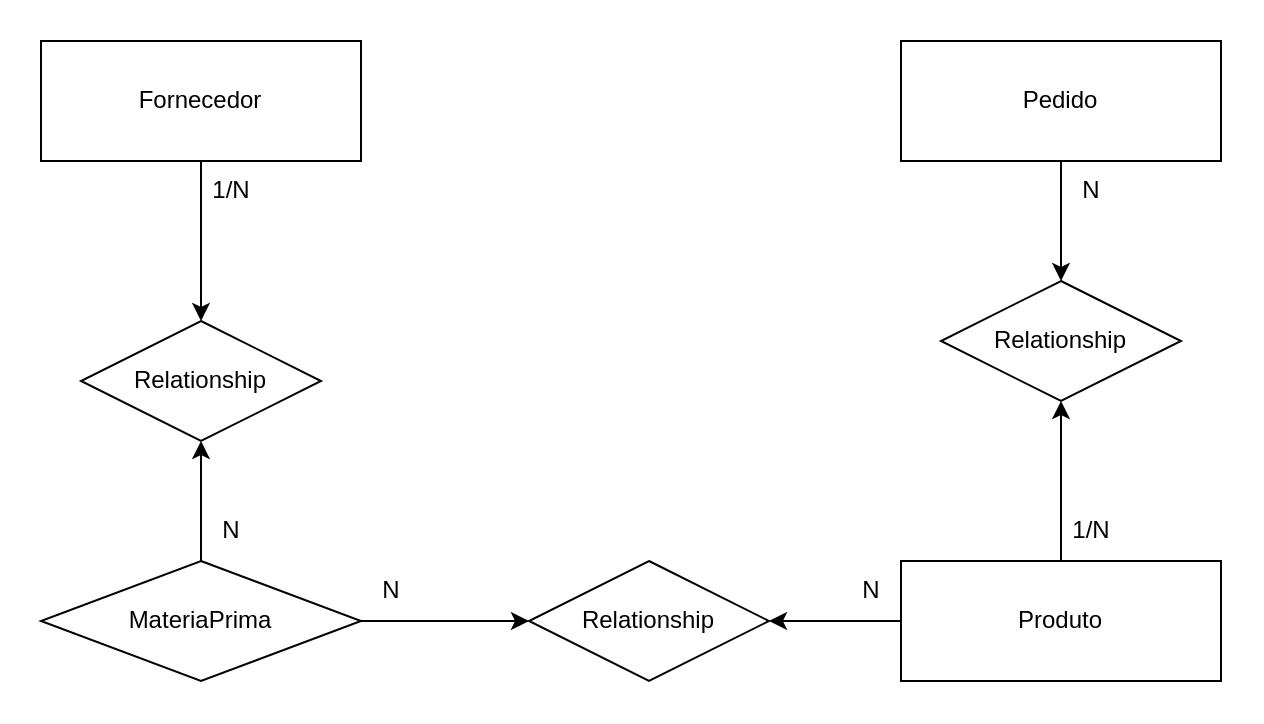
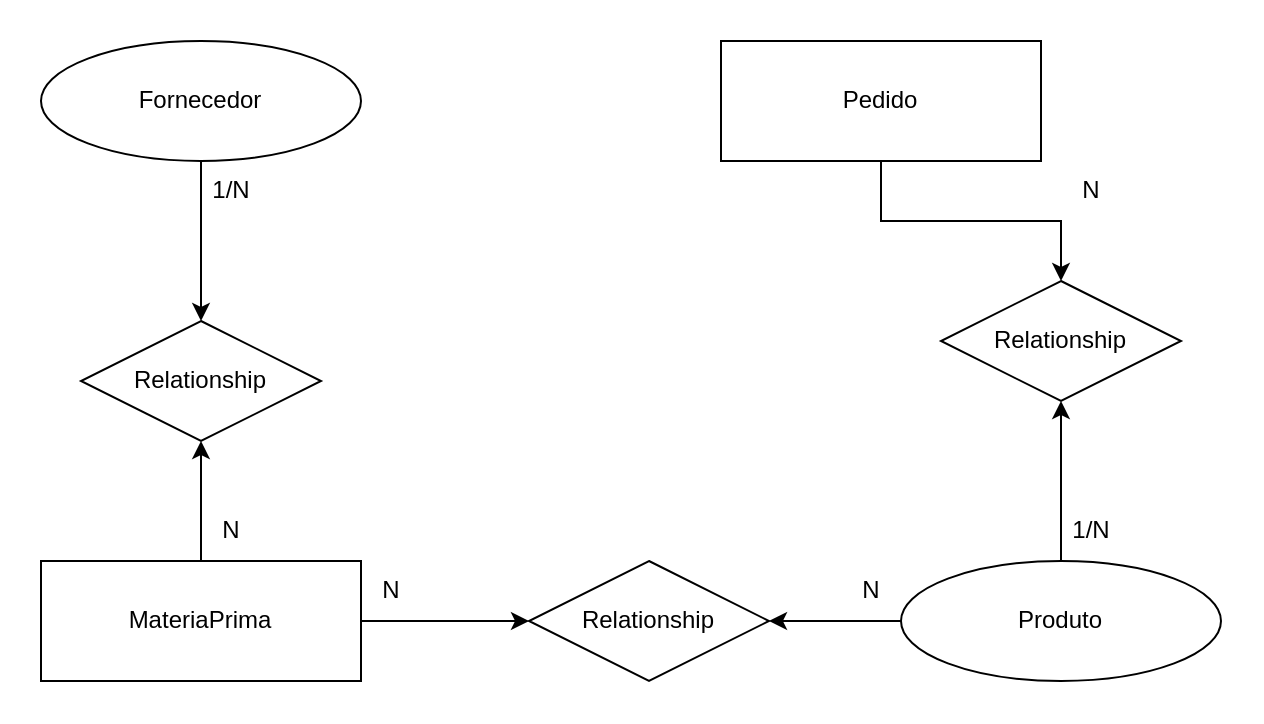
(201, 101) -> (201, 101)
(1061, 101) -> (881, 101)
(201, 621) -> (201, 621)
(1061, 621) -> (1061, 621)
